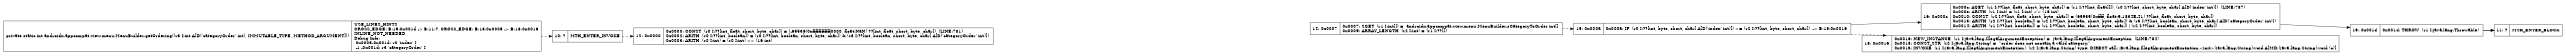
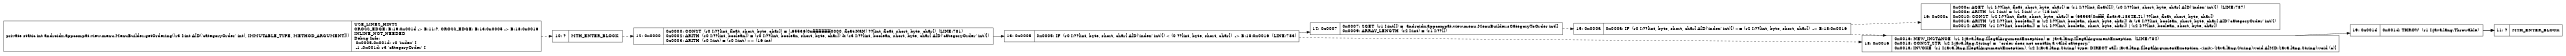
(1884, 23) -> (1884, 23)
(2314, 26) -> (2321, 34)
(595, 36) -> (595, 36)
none -> (1152, 36)
